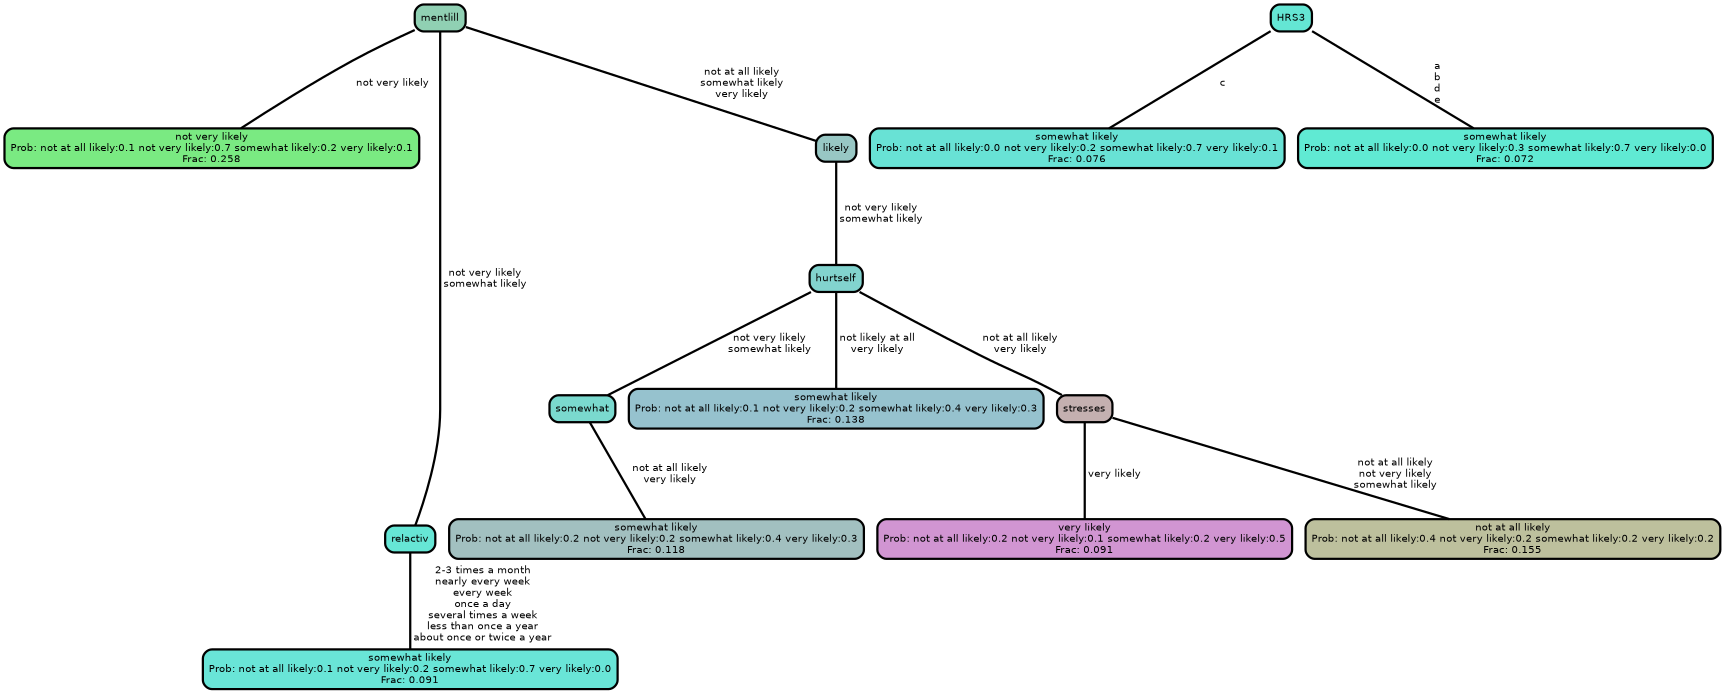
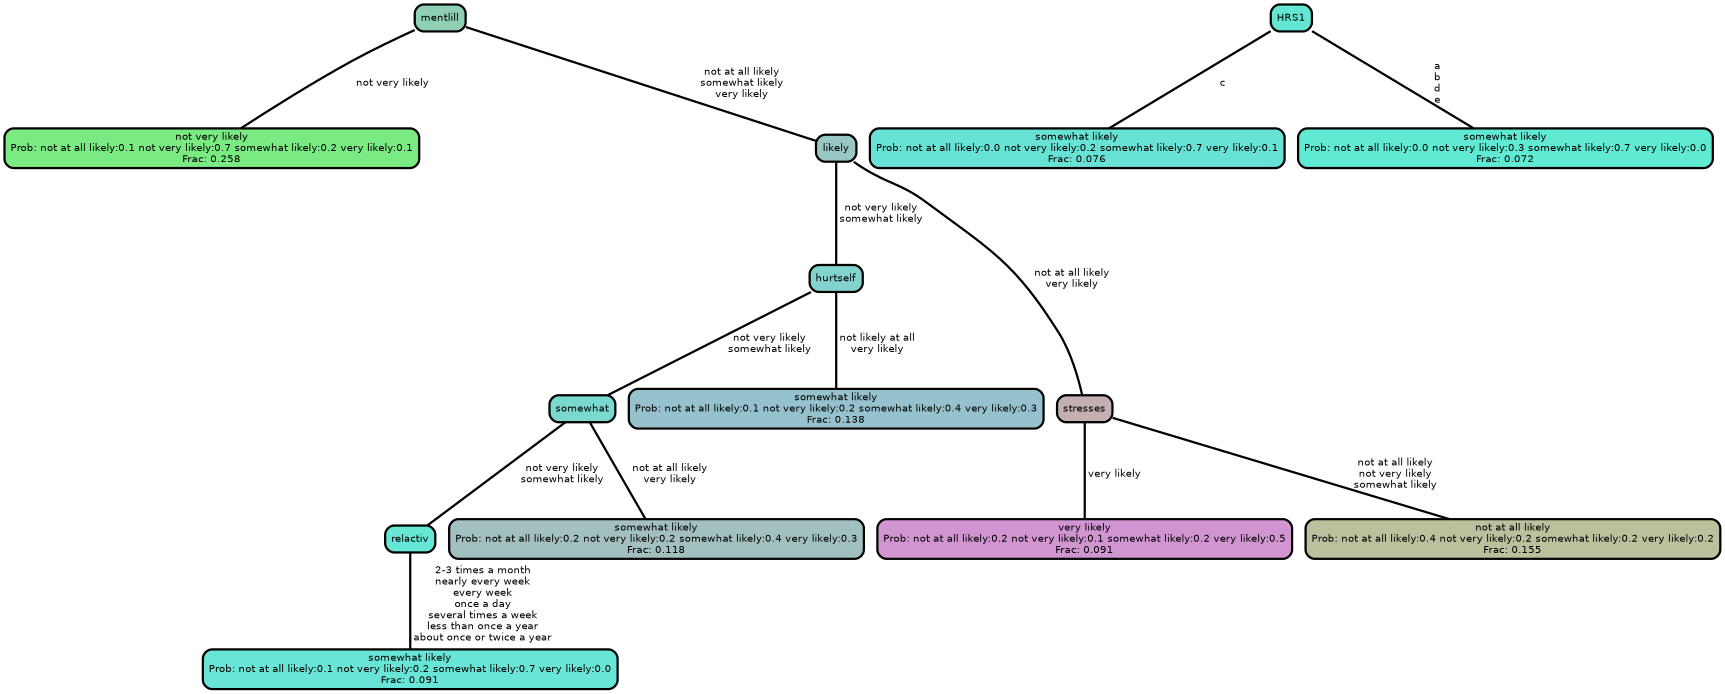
(1291, 18) -> (1291, 18)
(440, 280) -> (496, 474)
(960, 345) -> (994, 254)
